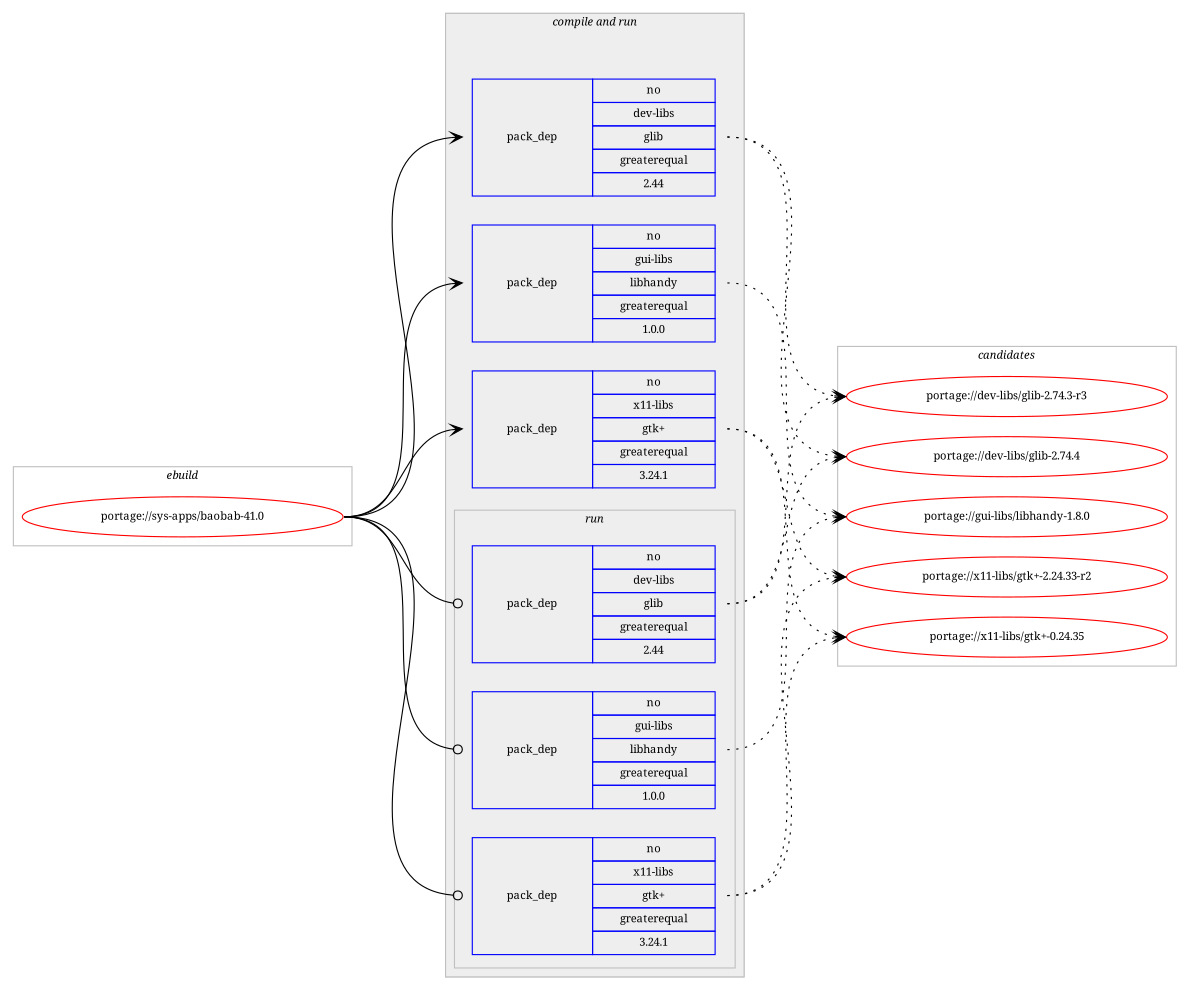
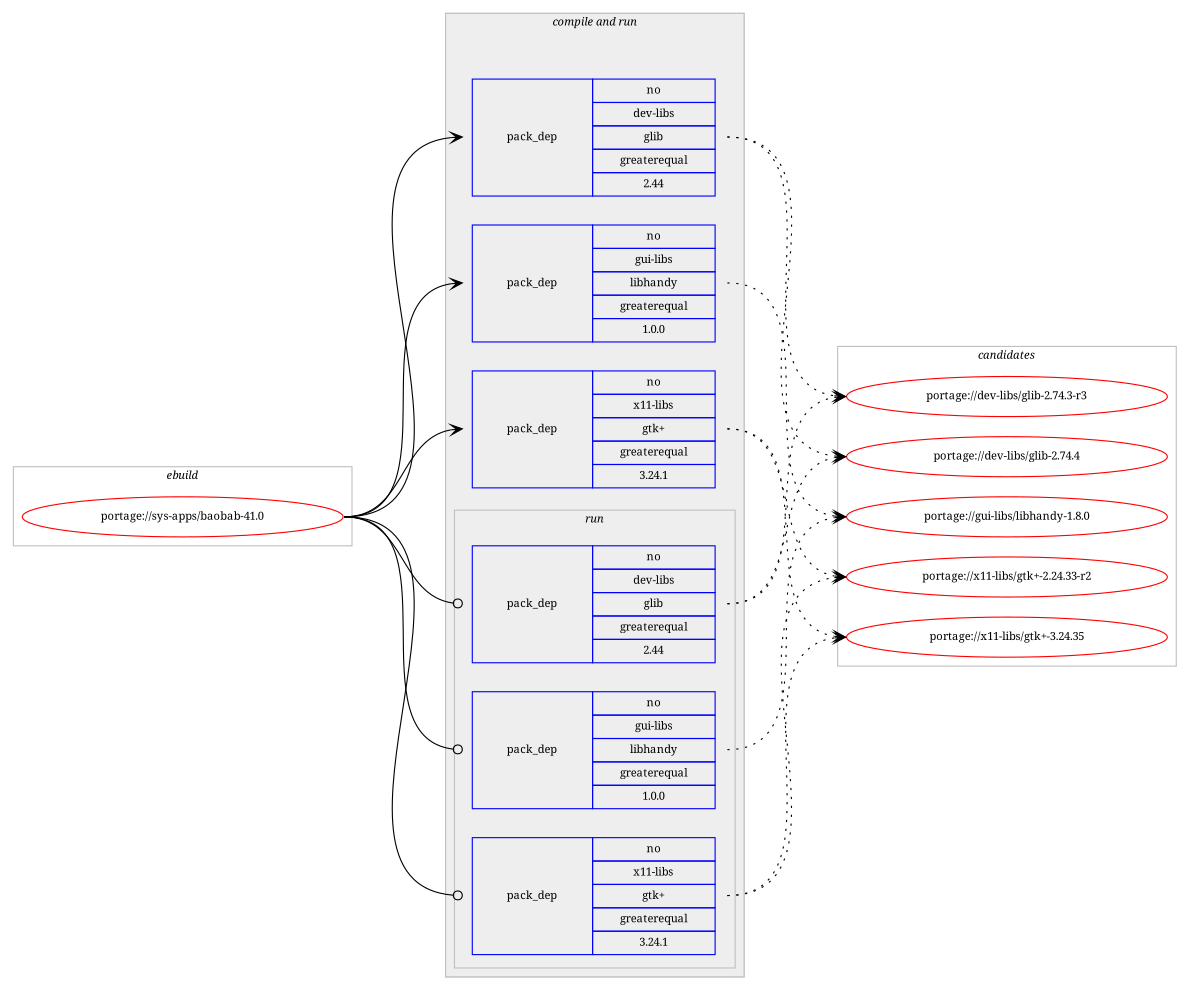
(1007, 637) -> (1007, 637)
